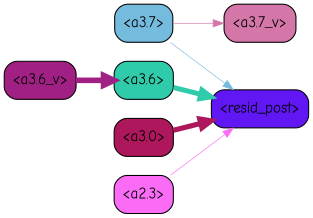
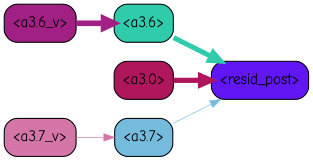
(193, 23) -> (90, 137)
(144, 194) -> none
